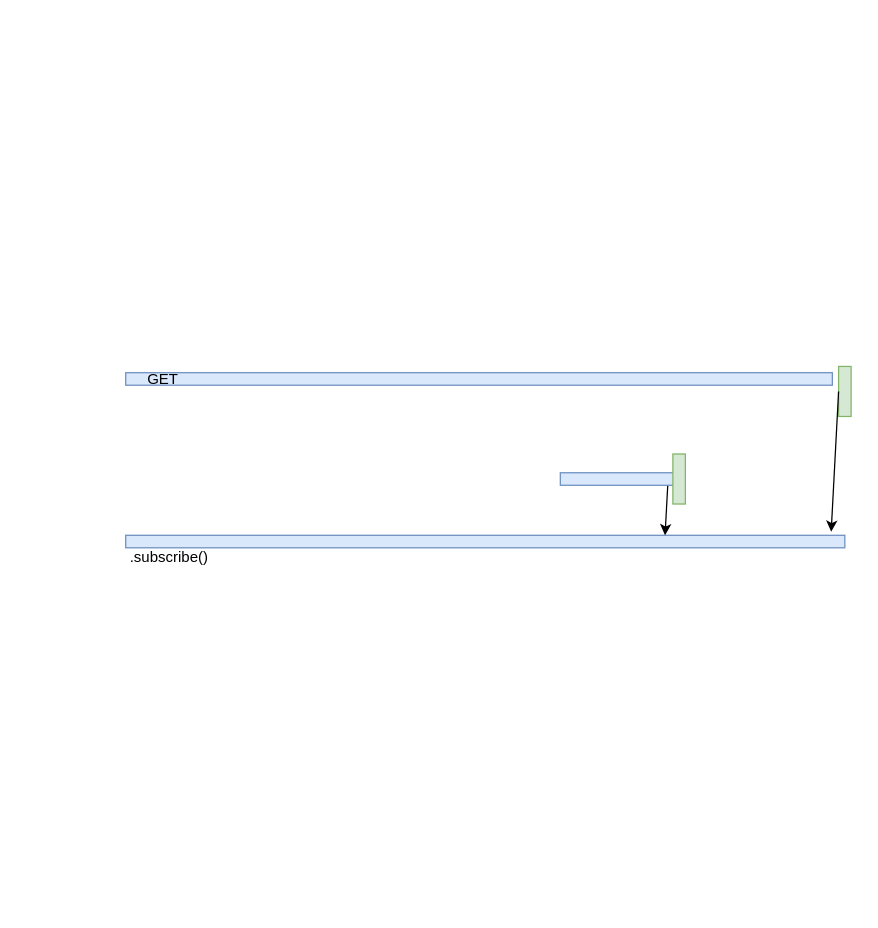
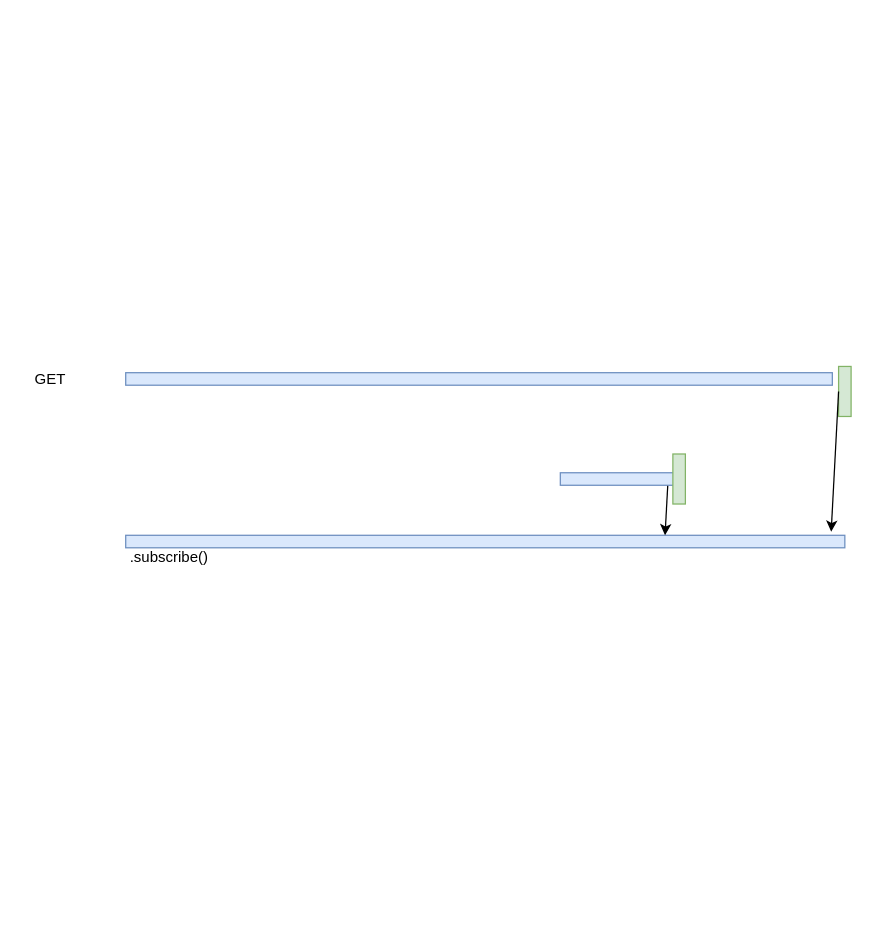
(163, 379) -> (51, 379)
